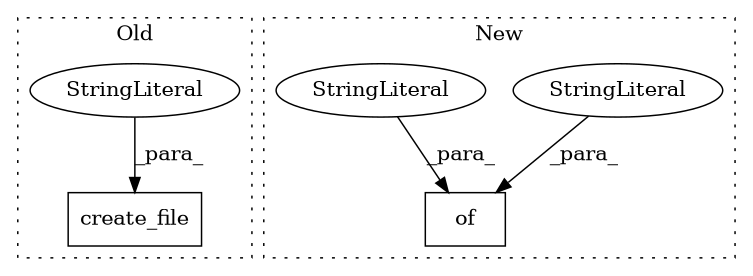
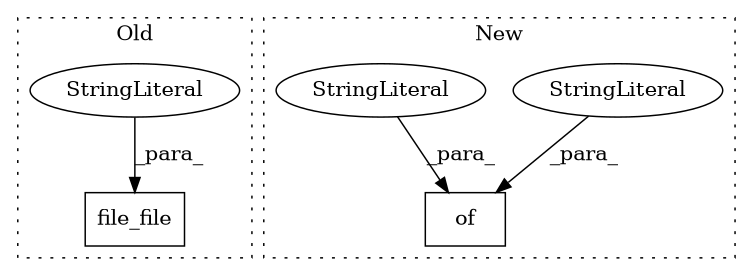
(135, 219) -> (135, 219)
